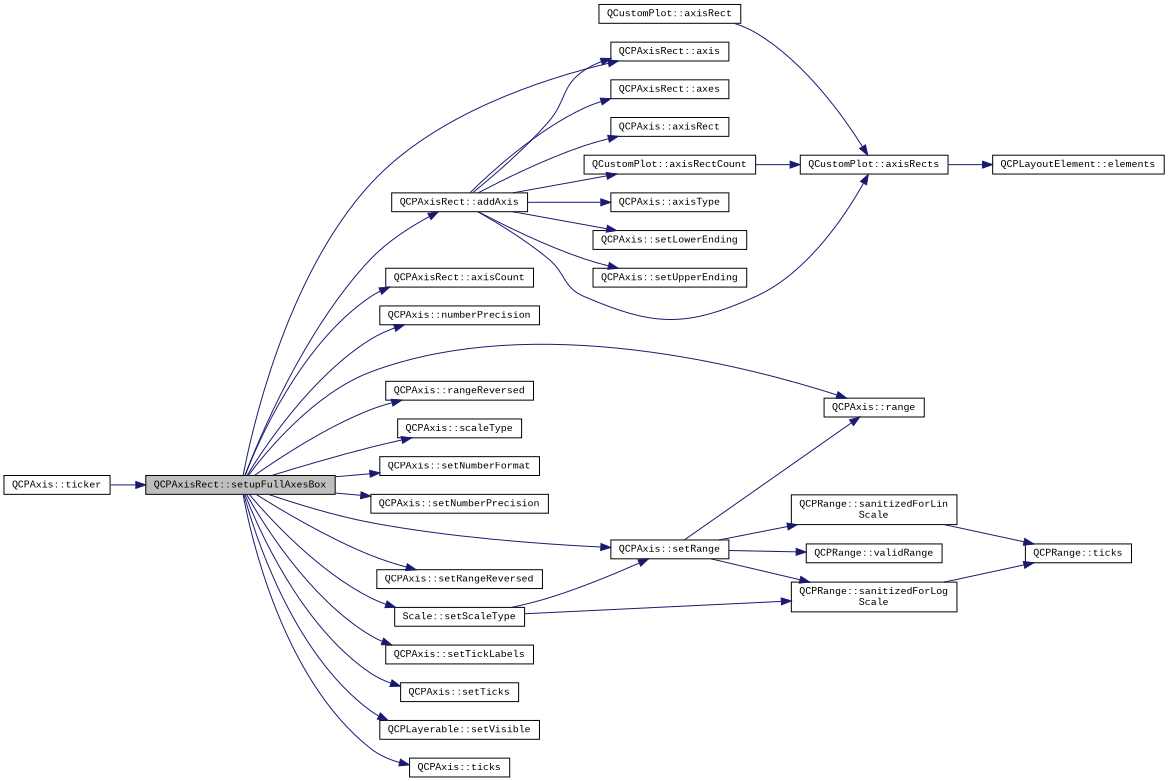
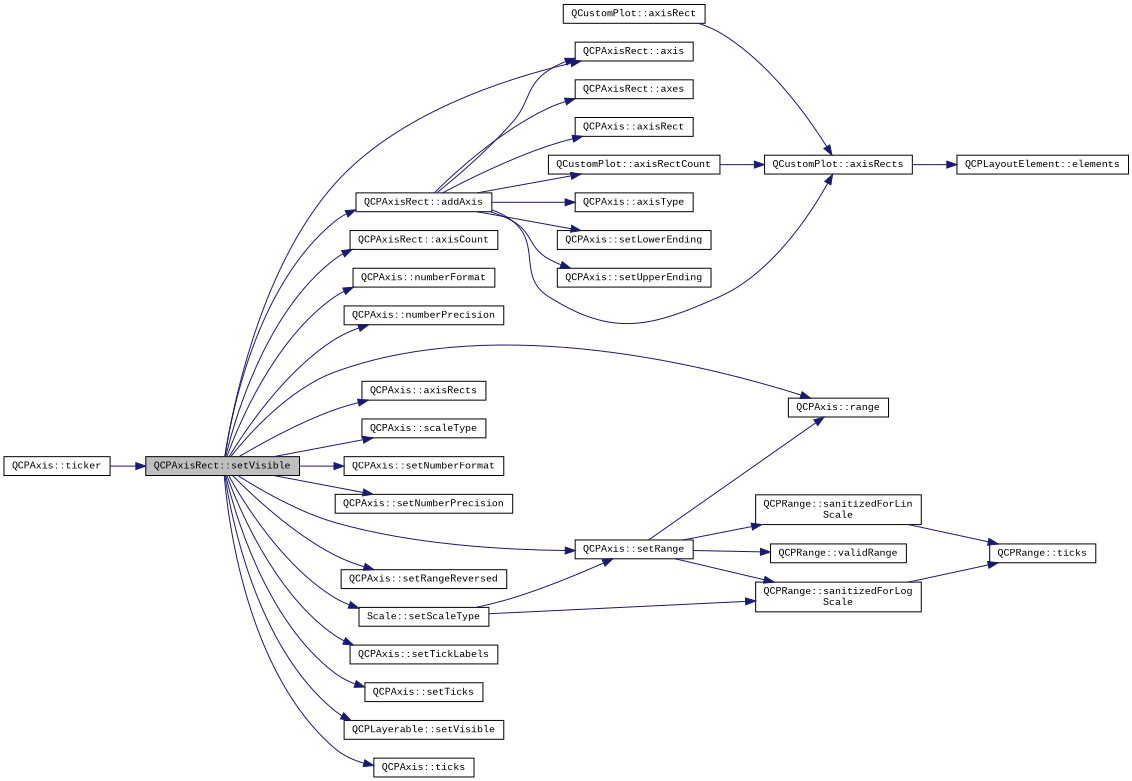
none -> (424, 278)
(460, 391) -> (424, 391)
(240, 485) -> (223, 466)
